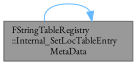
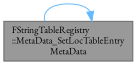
(68, 41) -> (68, 41)
